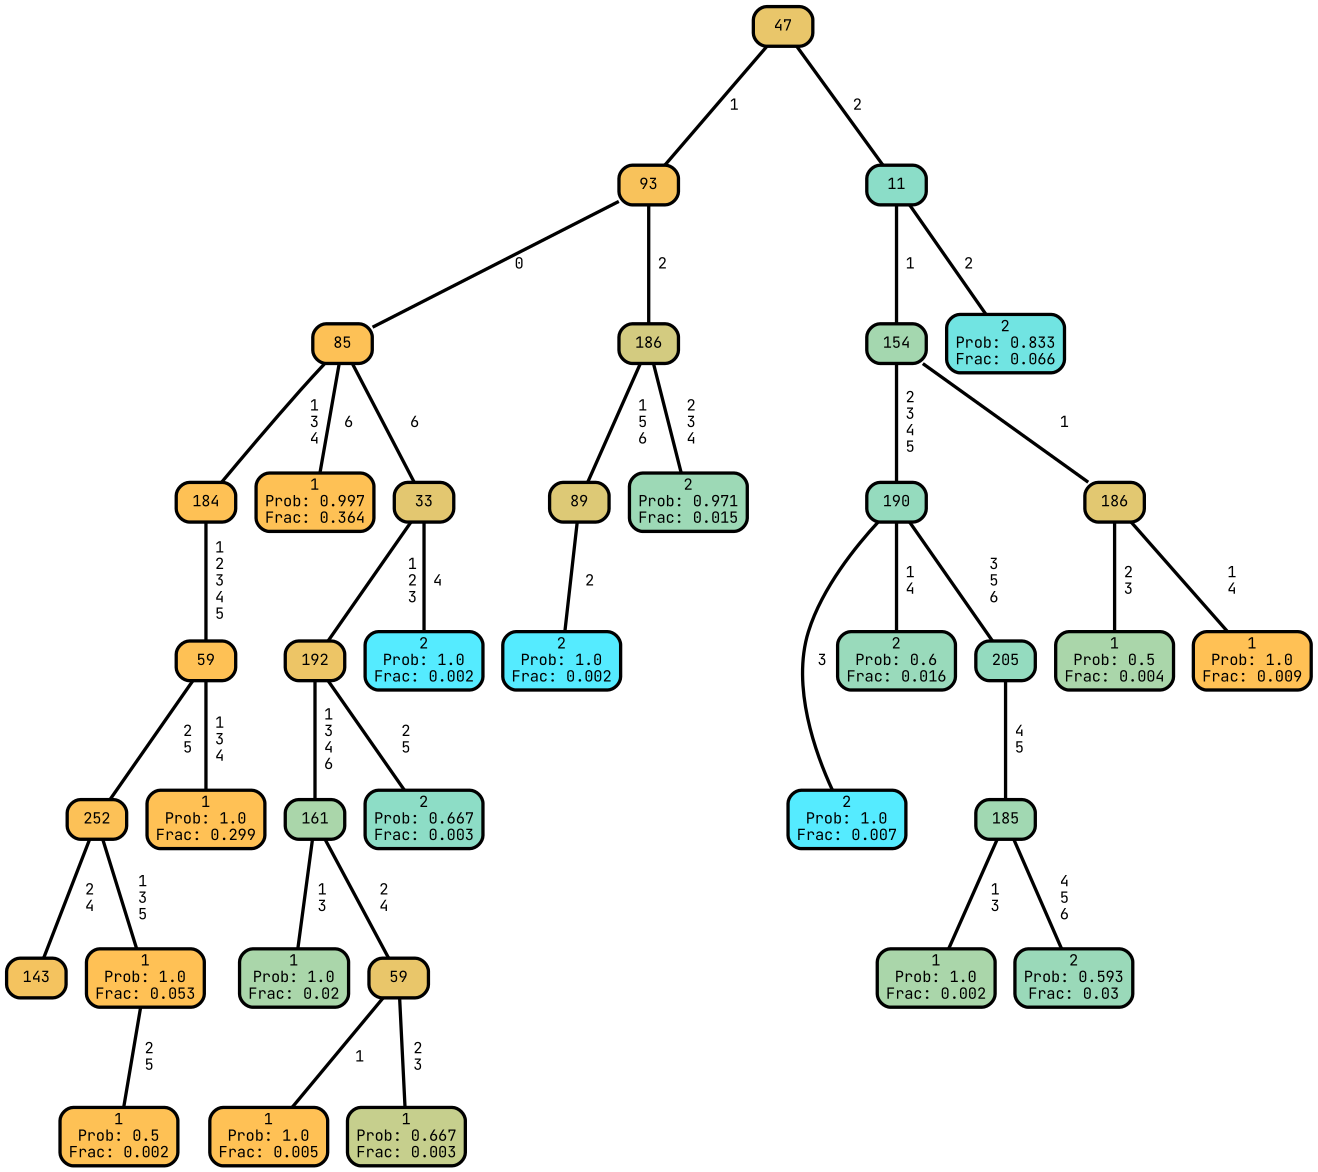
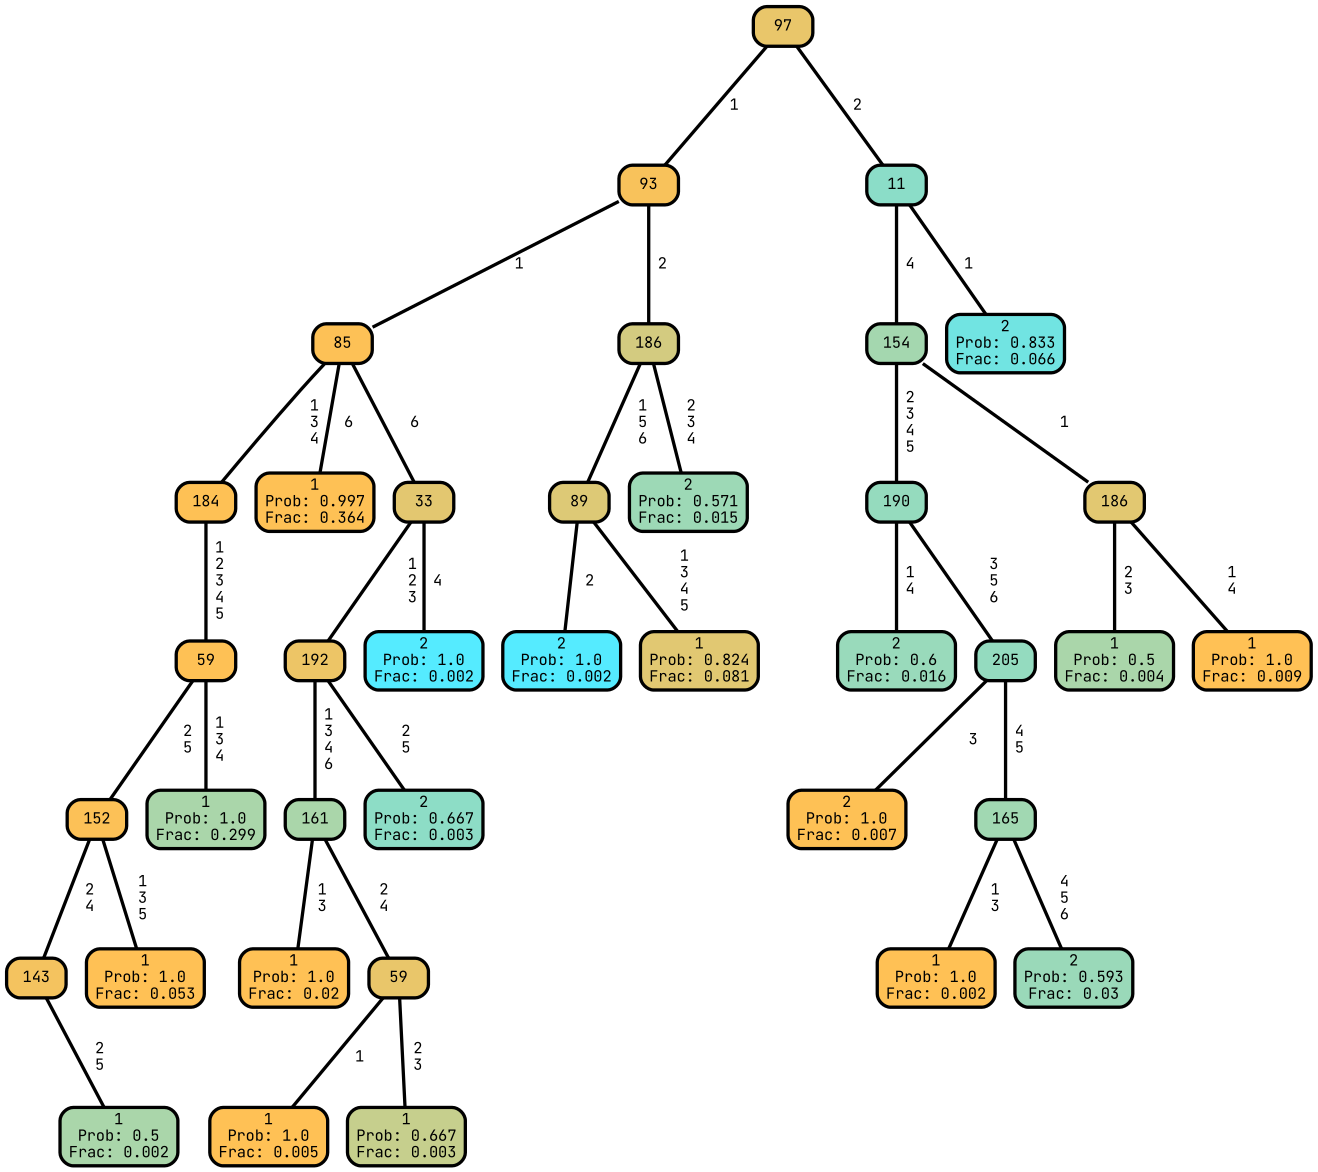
(783, 26) -> (783, 26)
(515, 264) -> (515, 264)
(906, 264) -> (906, 264)
(964, 264) -> (964, 264)
(688, 502) -> (688, 502)
(805, 648) -> (931, 735)
none -> (699, 661)
(97, 819) -> (97, 819)
(206, 819) -> (206, 819)
(847, 819) -> (847, 819)
(1006, 819) -> (1006, 819)
(294, 978) -> (294, 978)
(936, 978) -> (936, 978)
(132, 1057) -> (75, 1053)
(119, 1137) -> (119, 1137)
